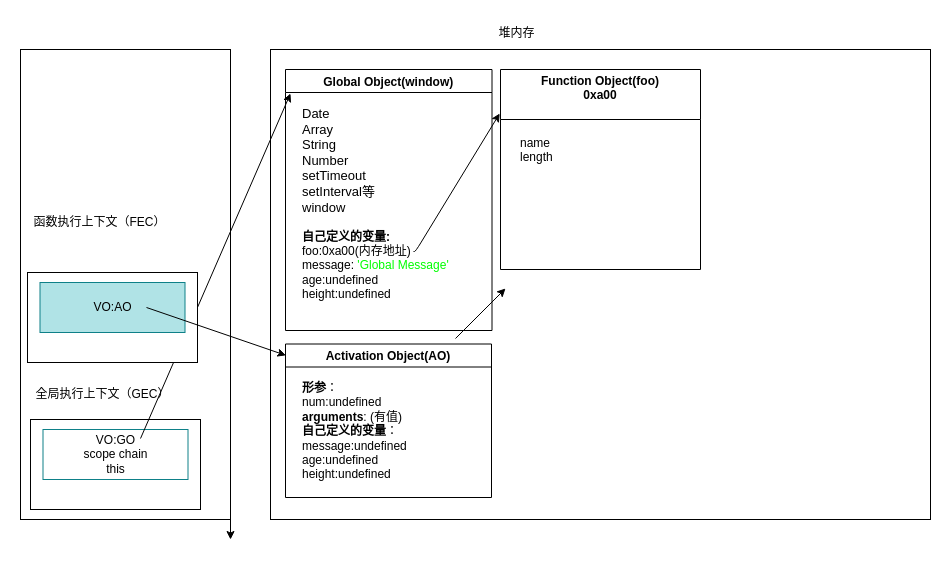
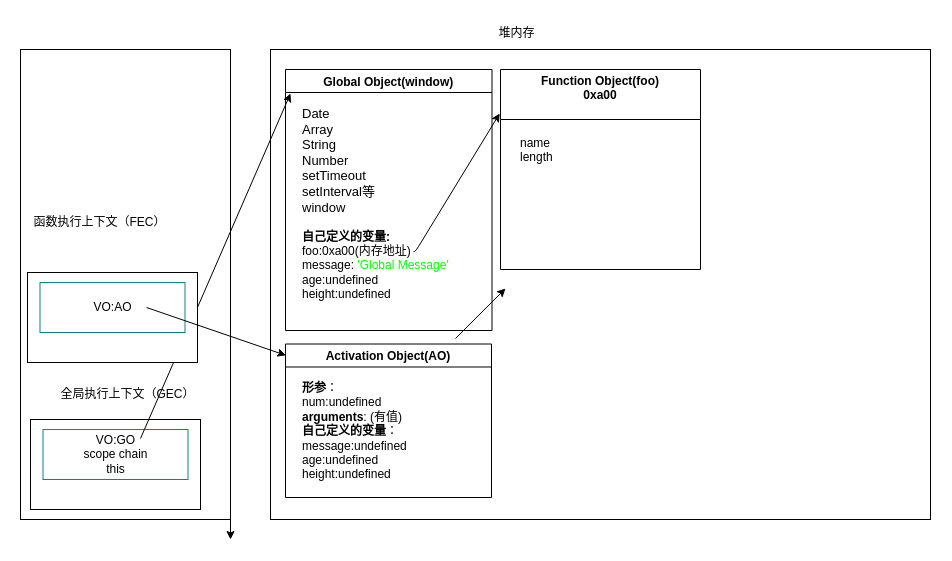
(113, 308) -> (113, 308)
(103, 395) -> (128, 395)
